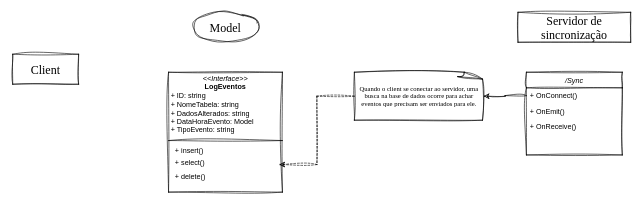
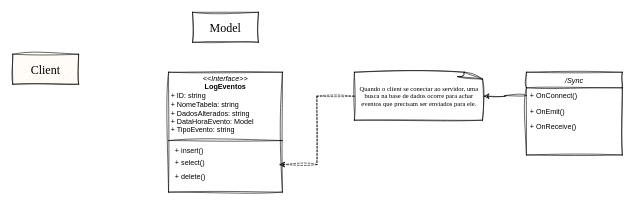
(225, 27) -> (225, 27)
(575, 27) -> none
(45, 69) -> (45, 69)
